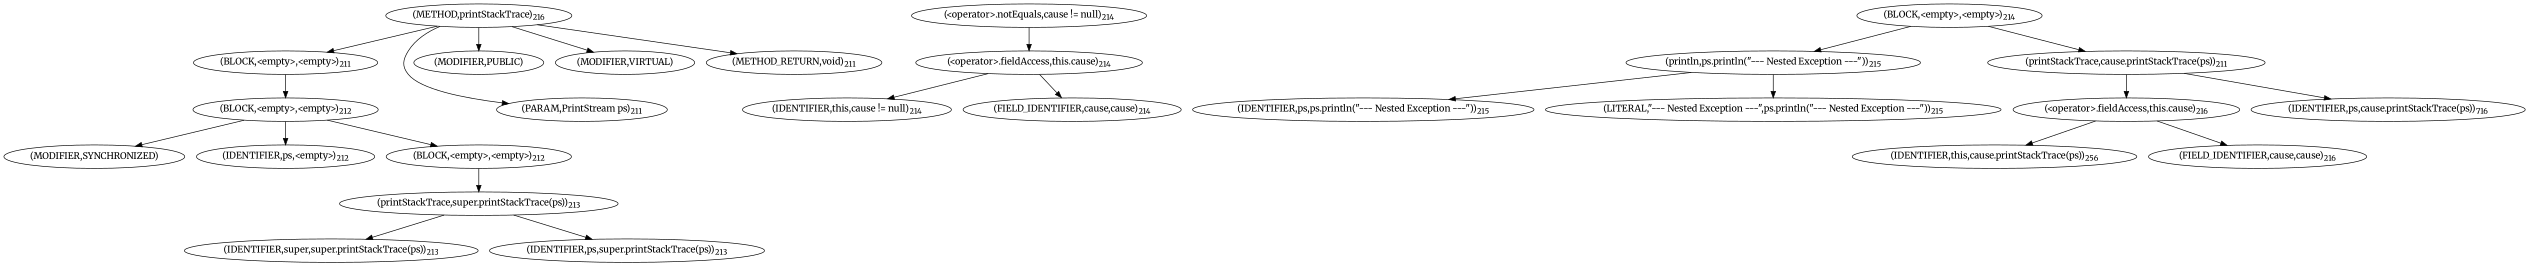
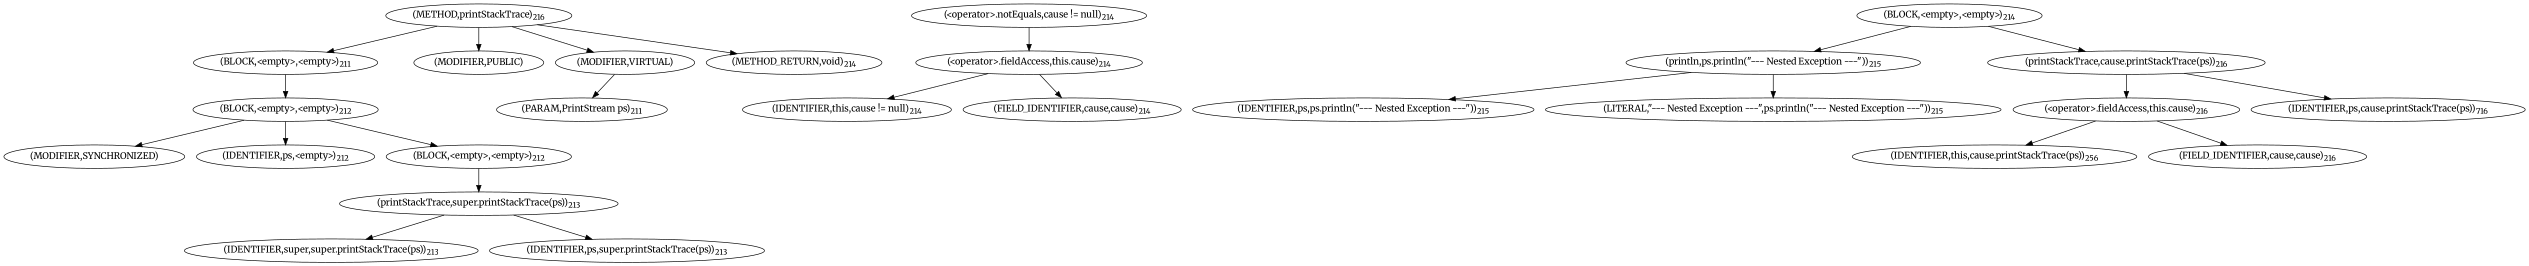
(850, 62) -> (850, 62)
(2222, 62) -> (2222, 62)
(422, 84) -> (606, 84)
